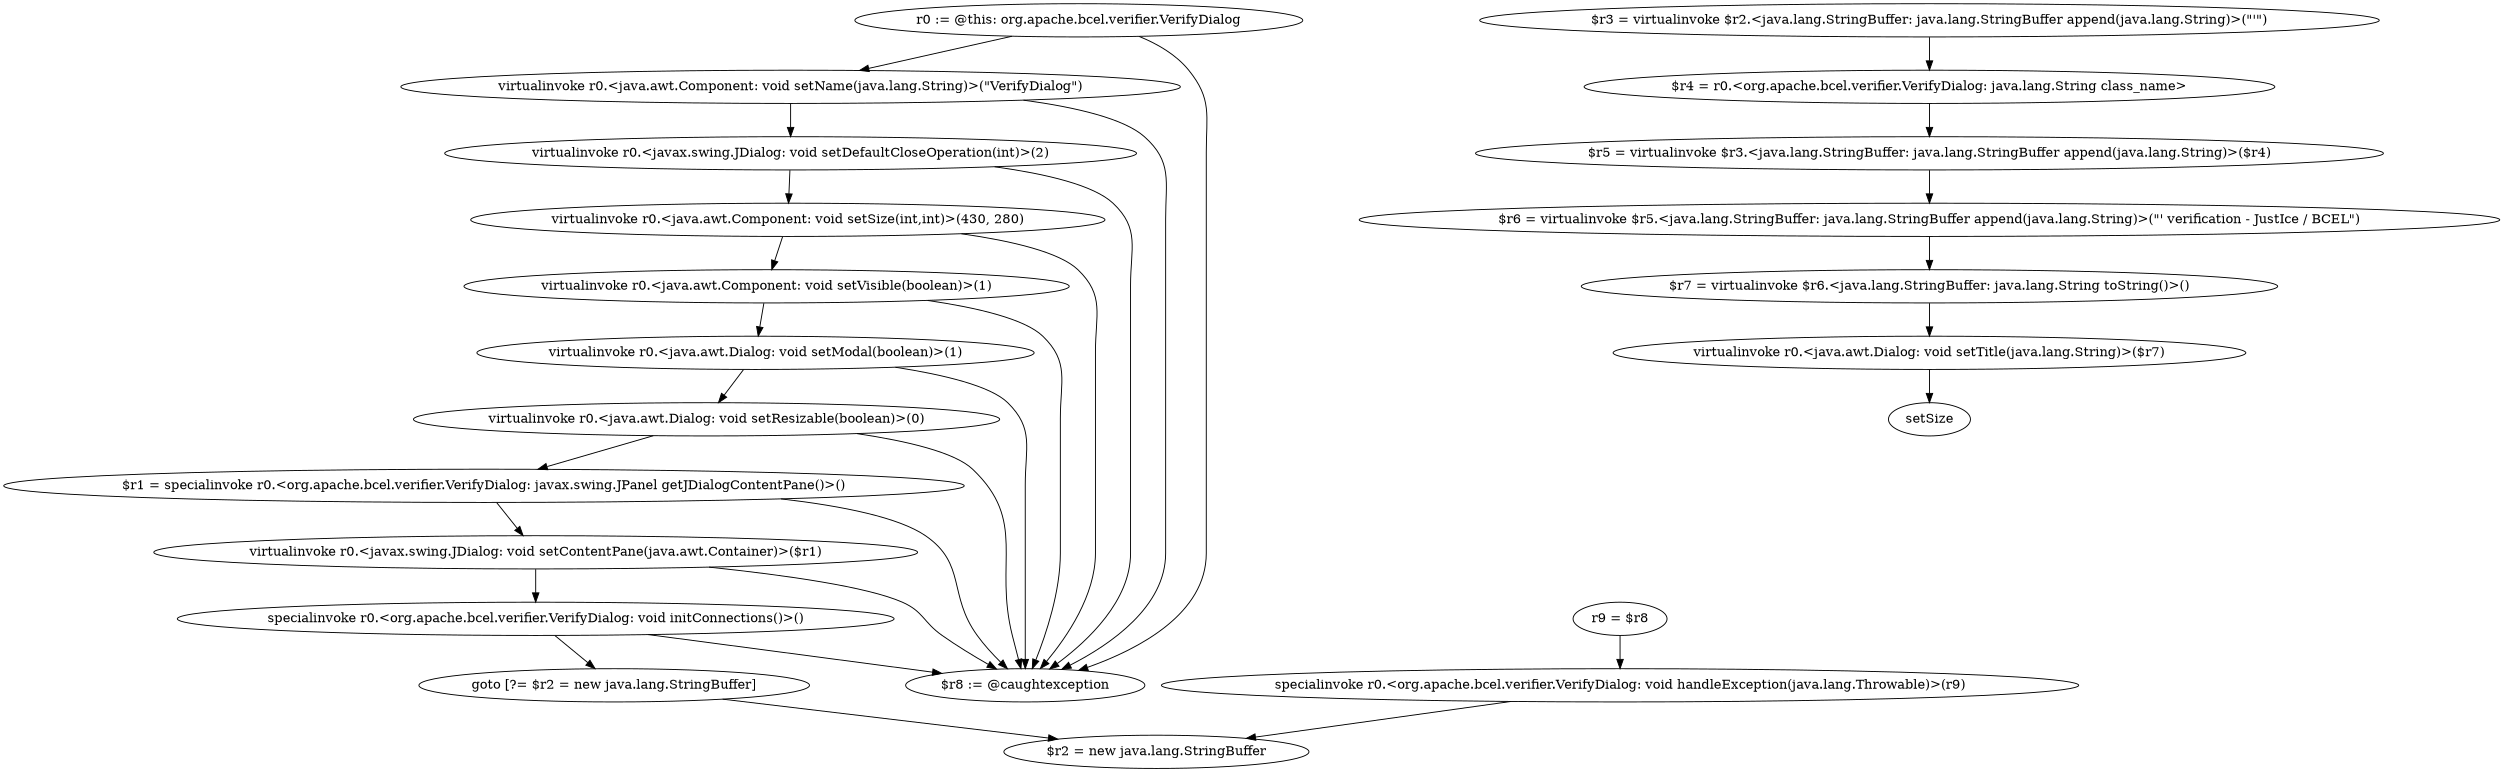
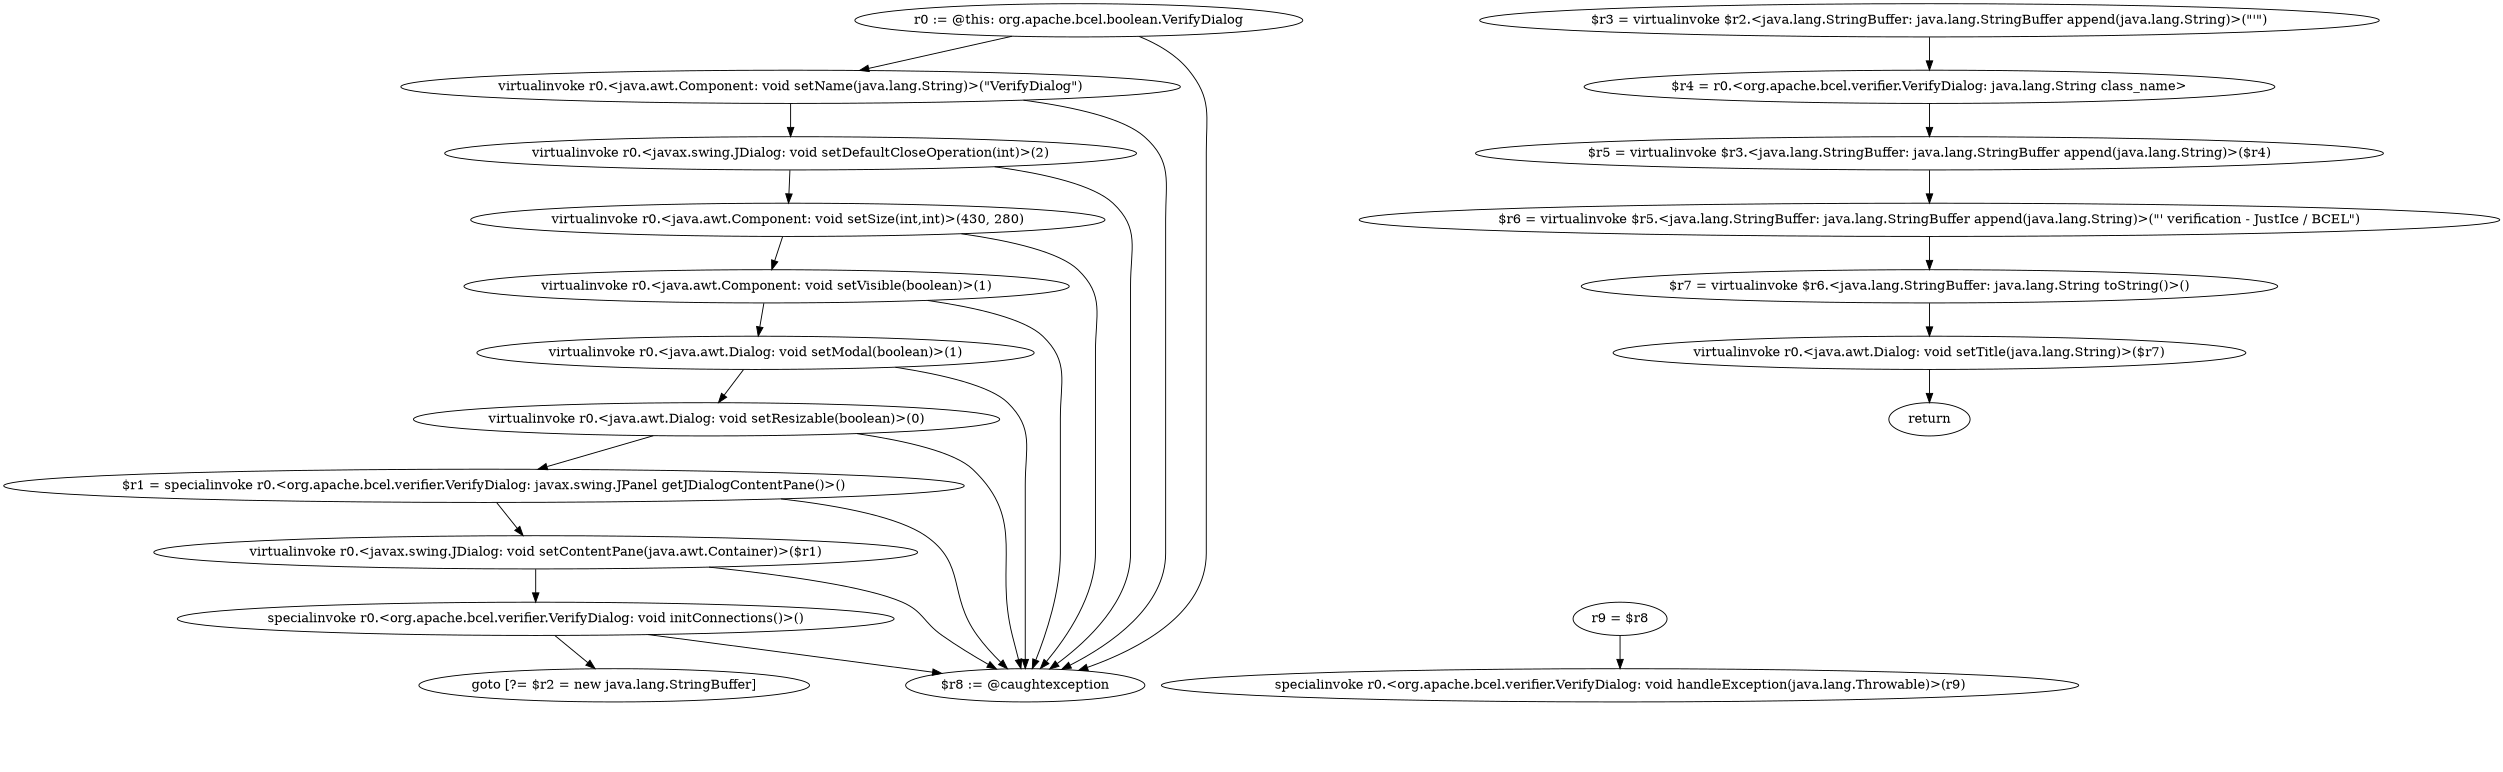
(1079, 20) -> (1079, 20)
(1930, 419) -> (1930, 419)
(1156, 752) -> none
